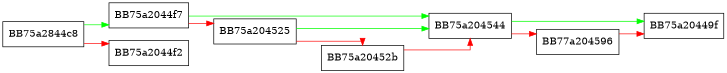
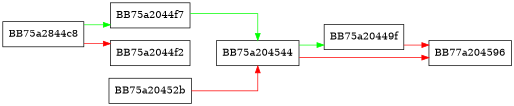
(255, 31) -> none
(628, 34) -> (413, 45)
